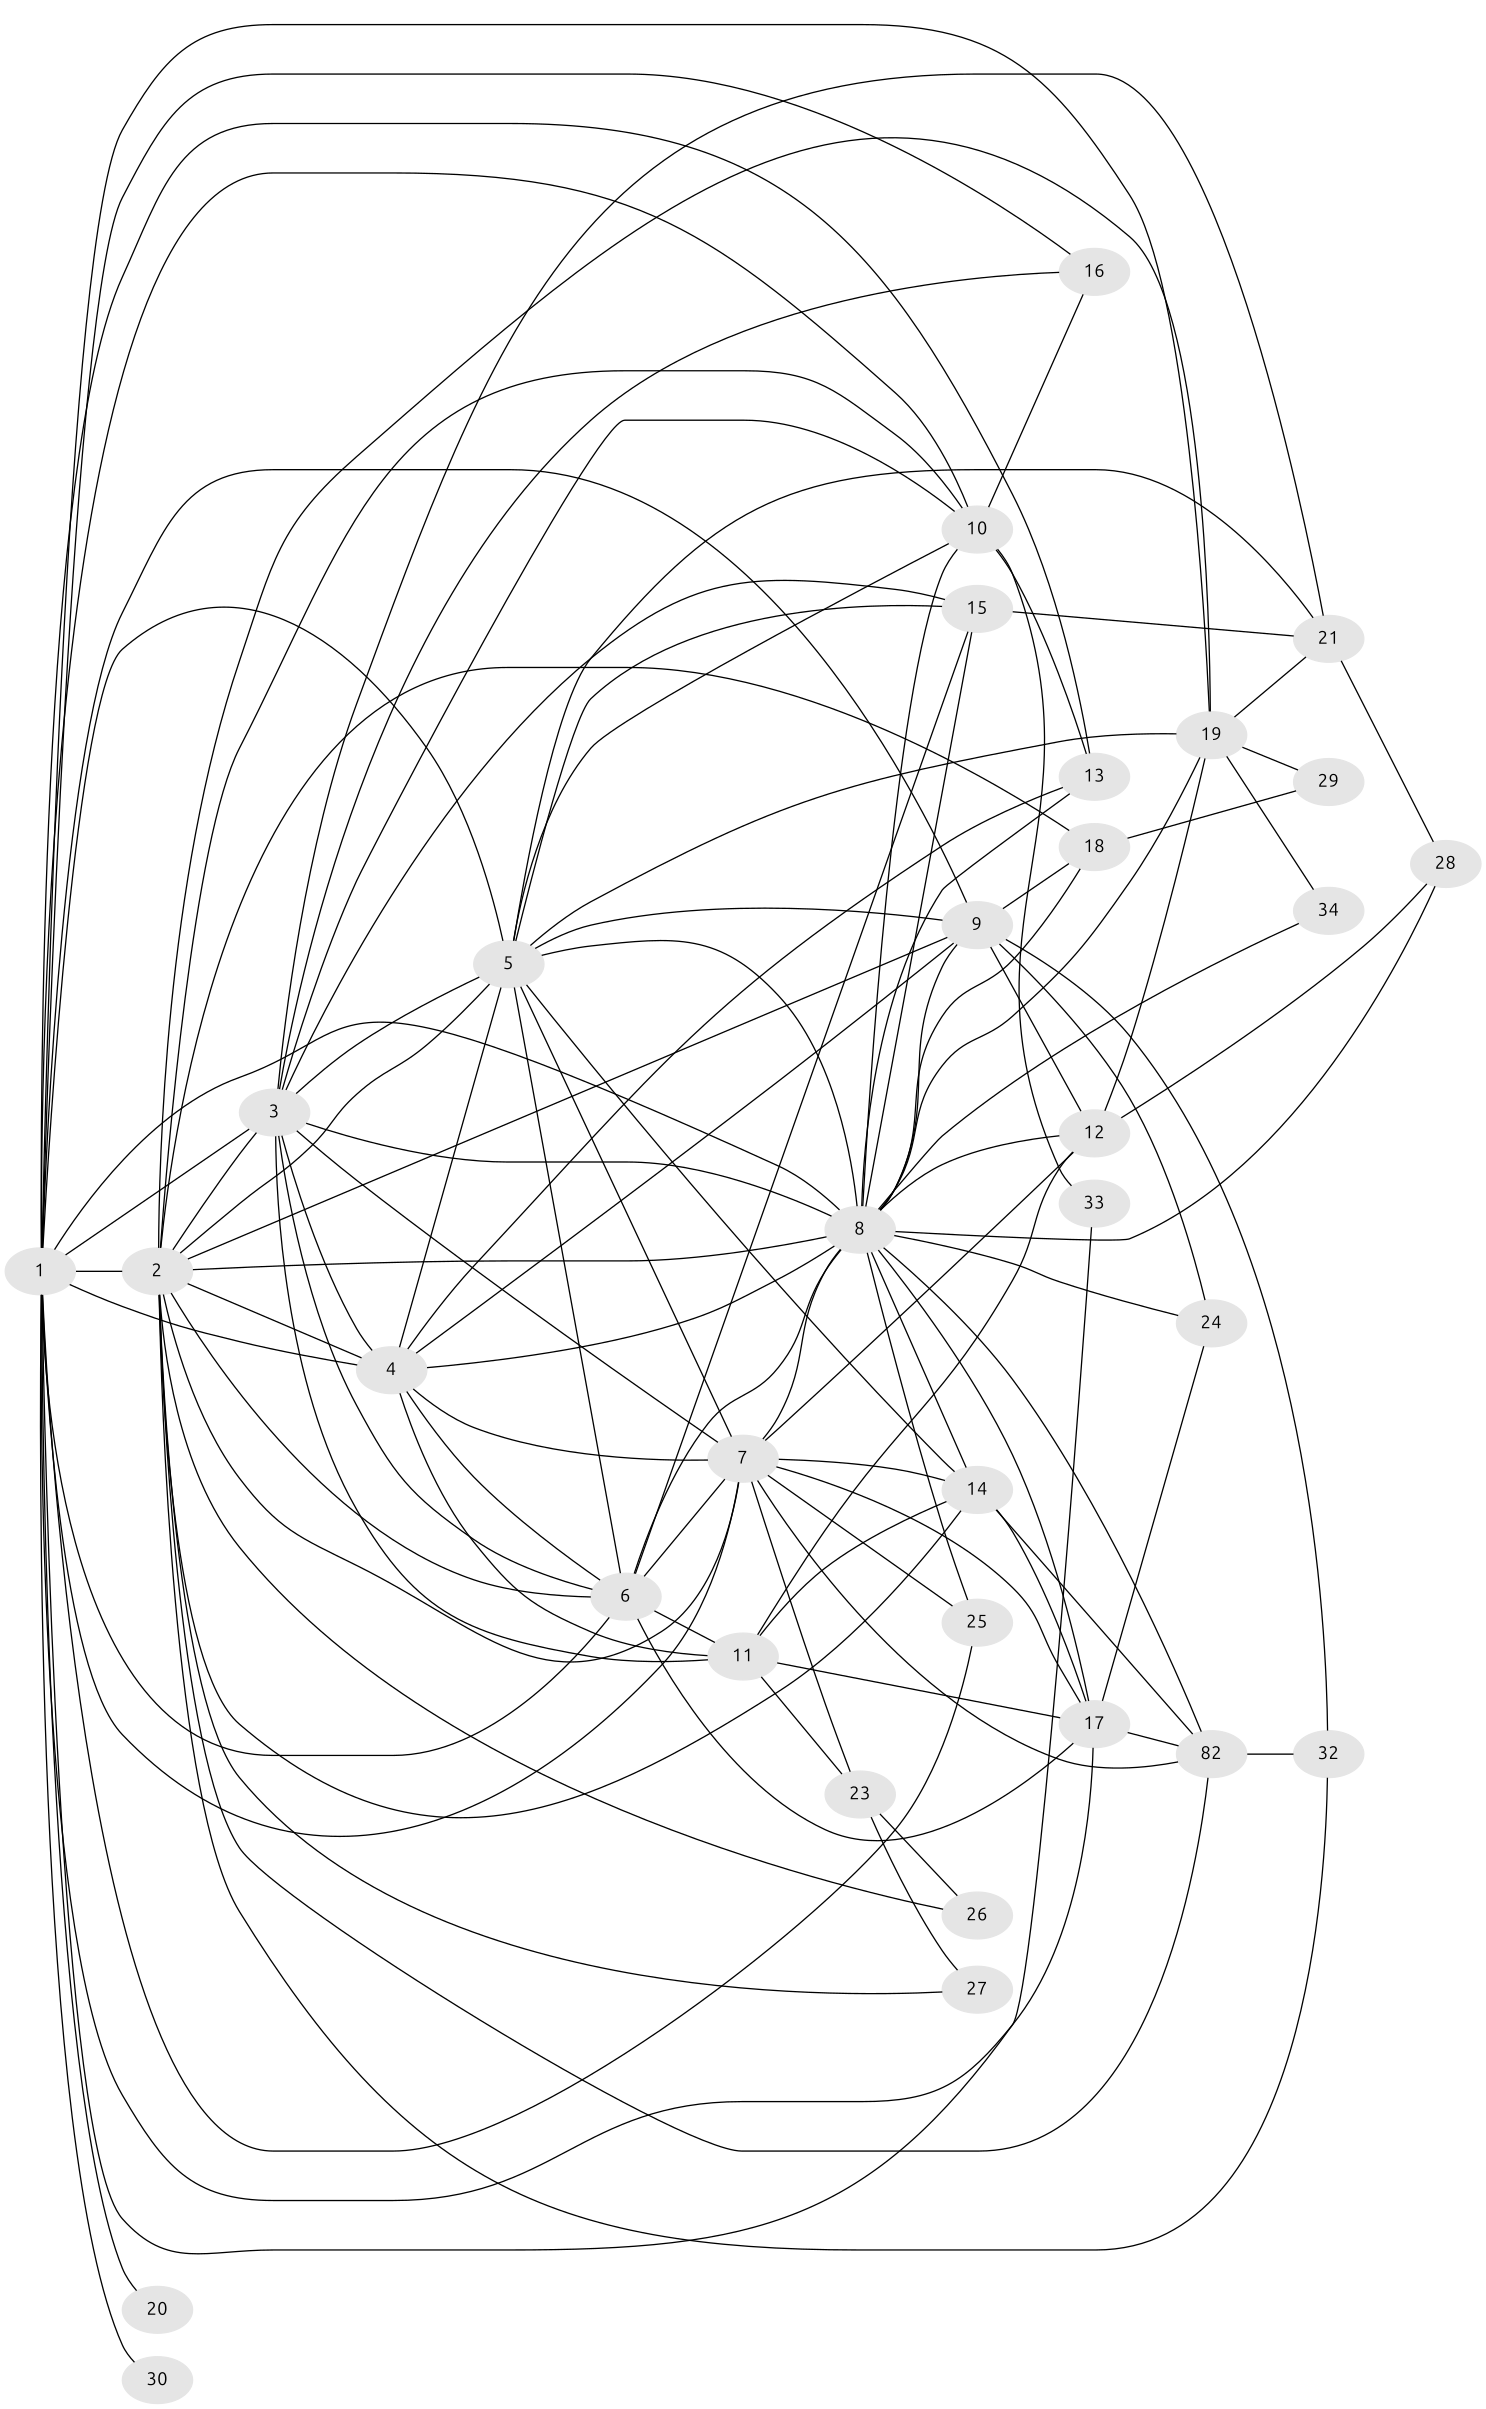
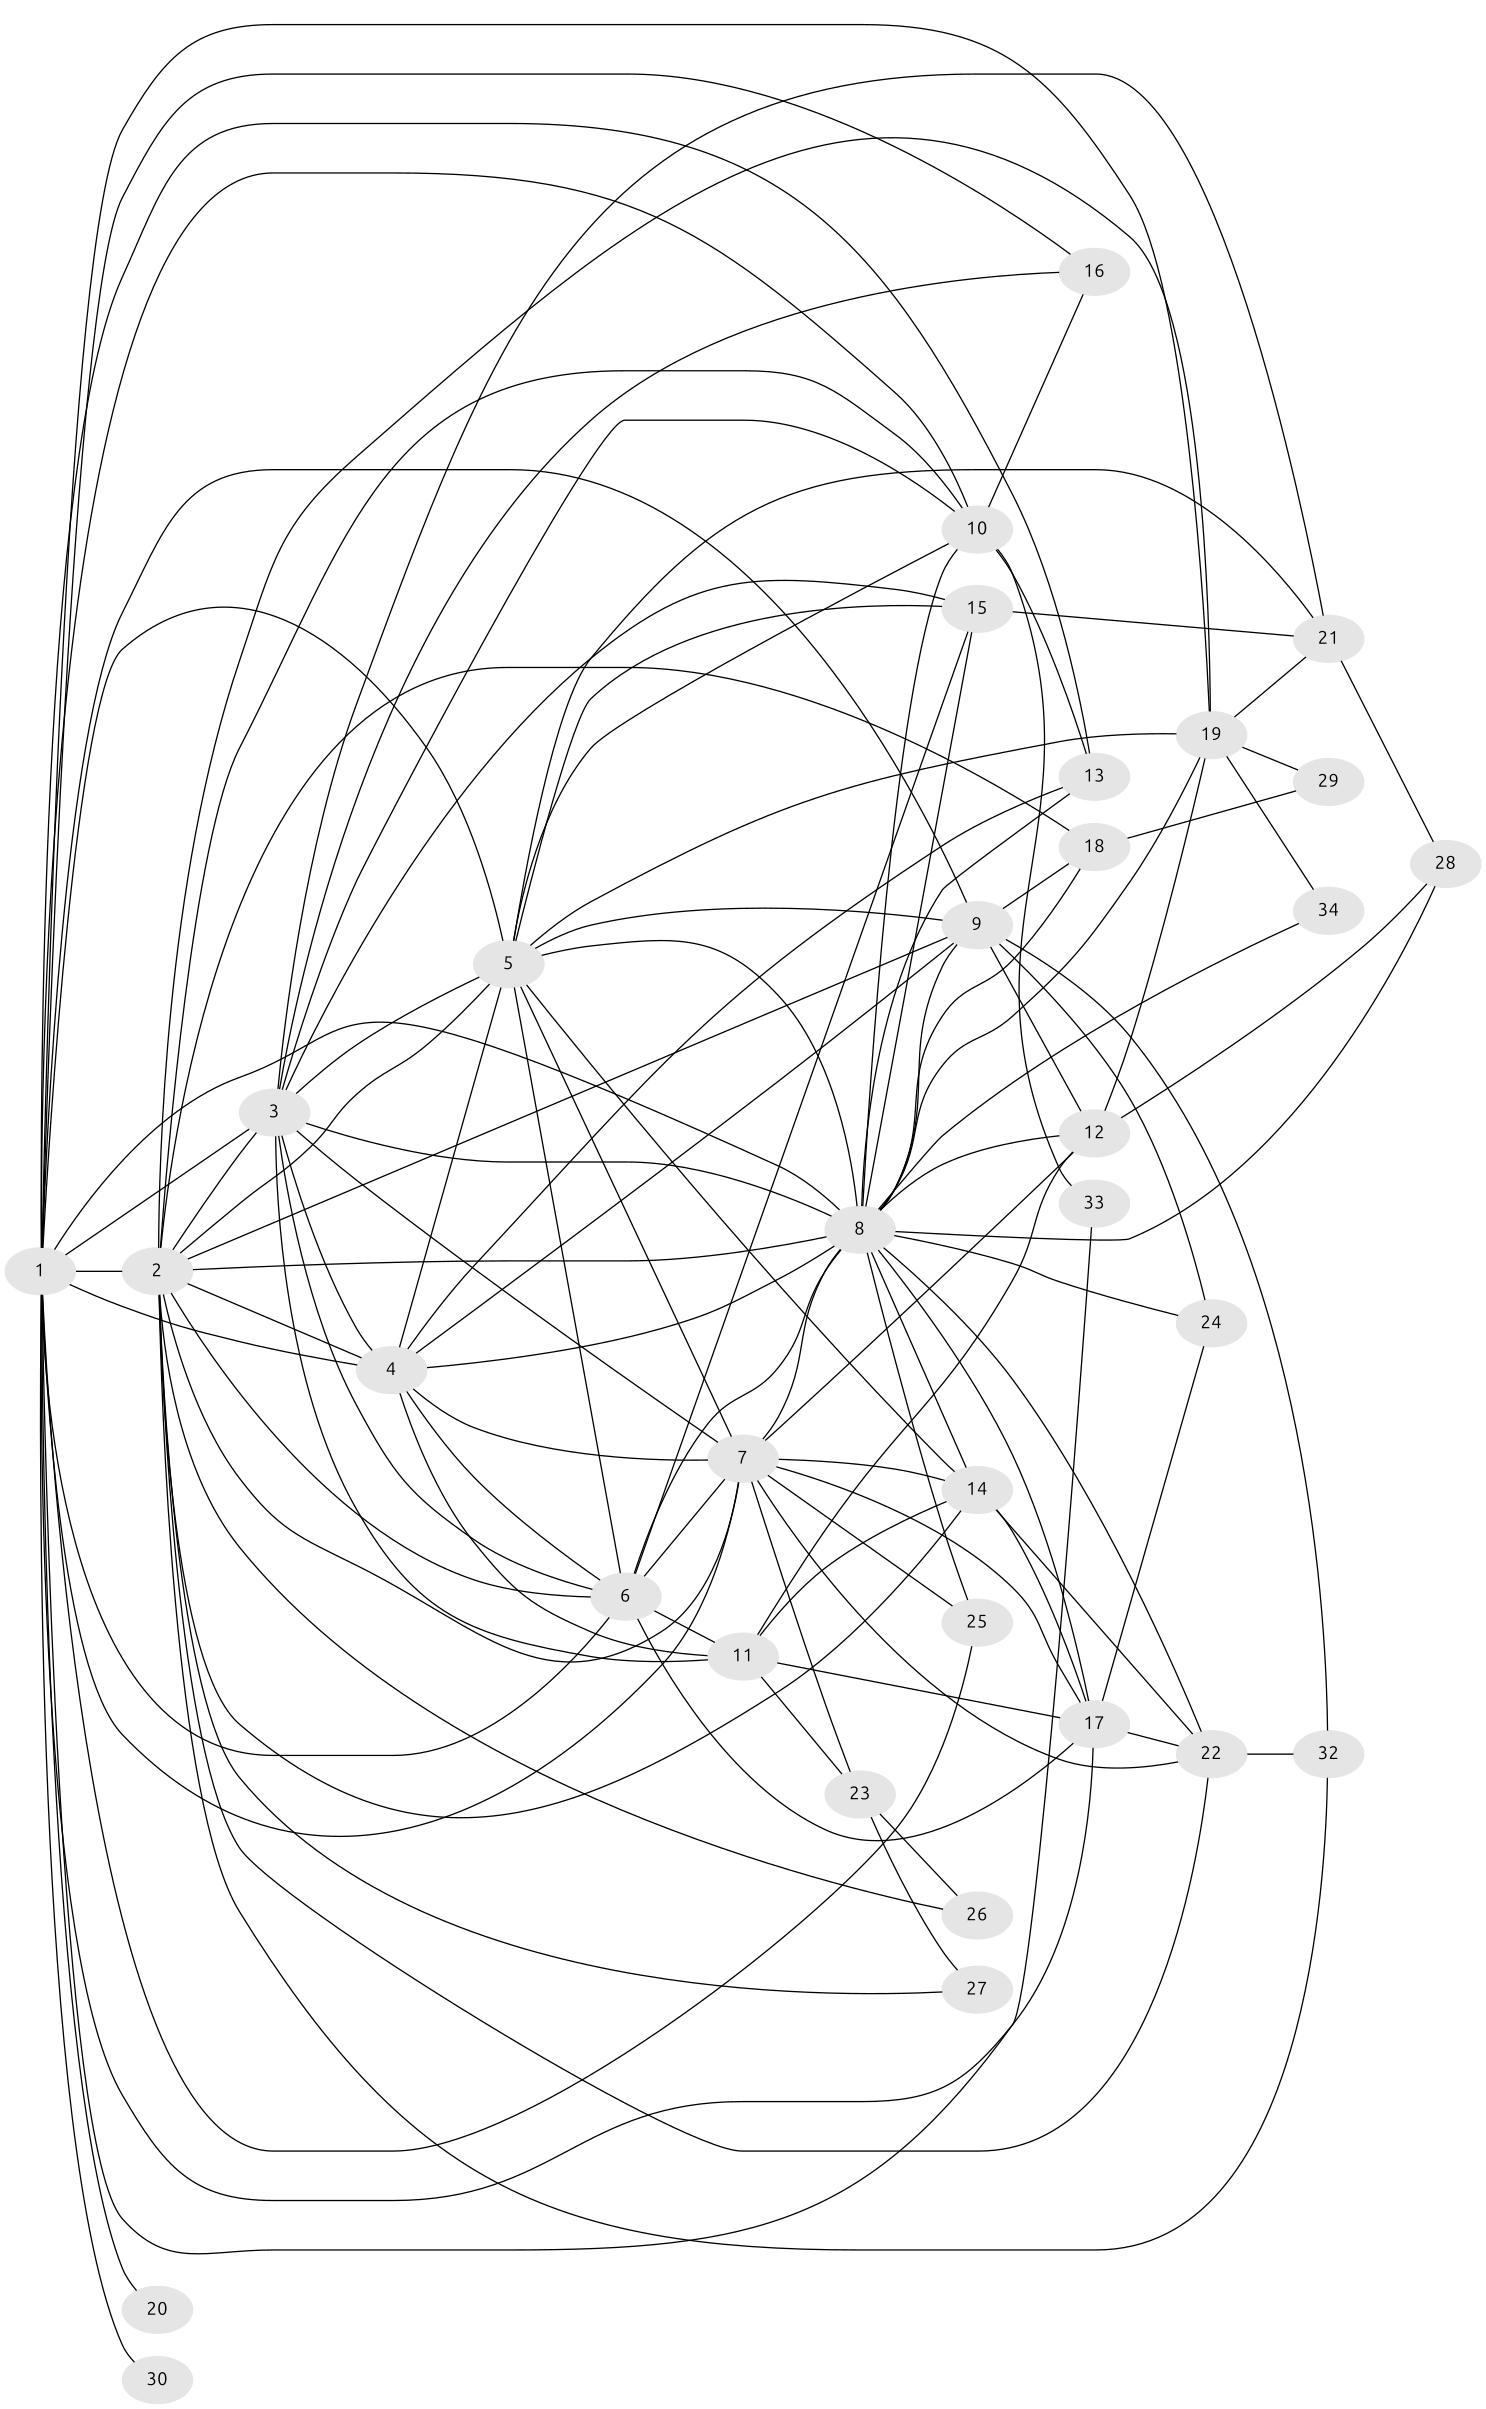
(1212, 1754) -> (1212, 1754)
